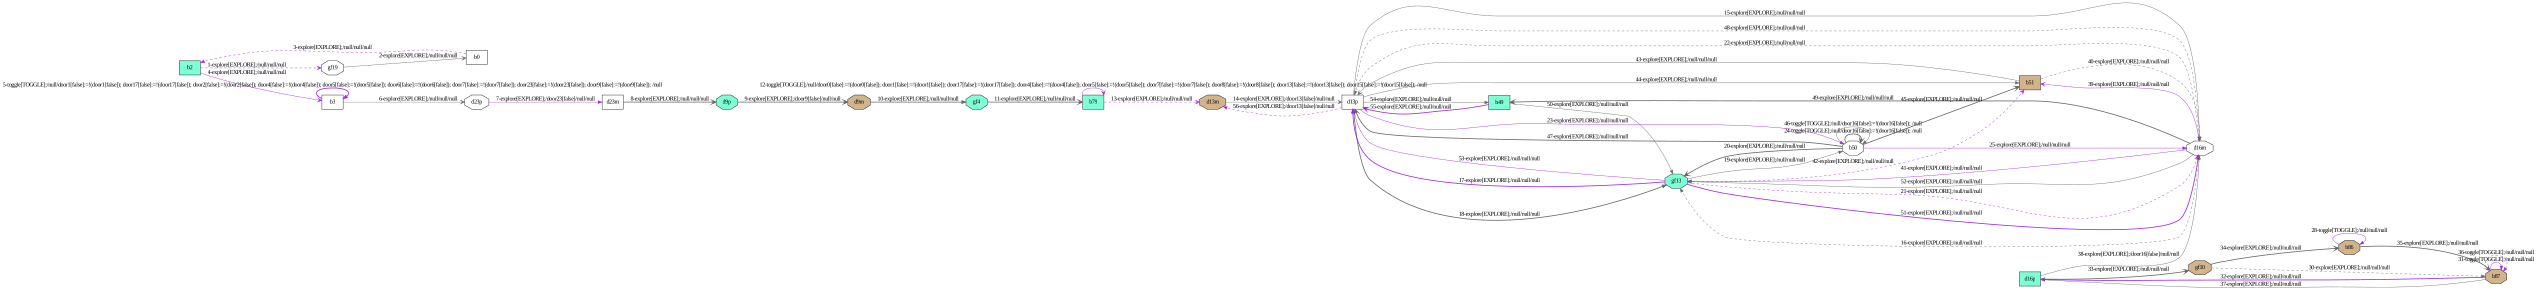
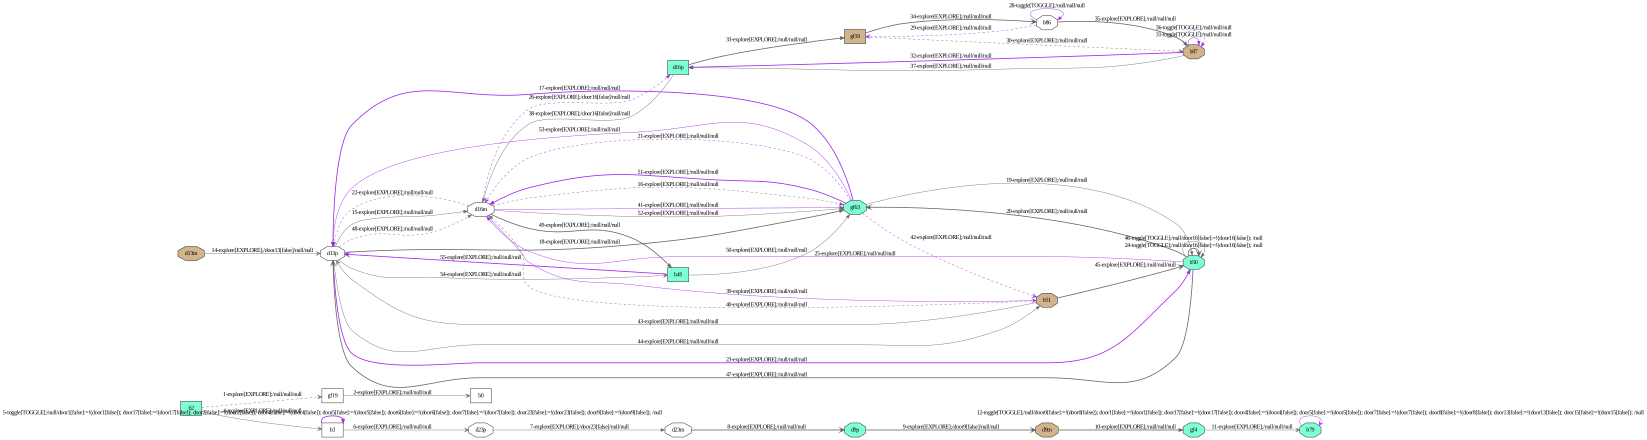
none -> (953, 35)
(335, 52) -> none
(259, 68) -> (260, 402)
(333, 68) -> (333, 396)
(2030, 83) -> (1047, 300)
(259, 89) -> (260, 422)
(1855, 101) -> (583, 230)
(543, 102) -> (577, 430)
(613, 102) -> (678, 430)
(1033, 102) -> (1250, 430)
(1093, 102) -> (1310, 430)
(1150, 102) -> none
(1353, 102) -> (333, 254)
(1424, 102) -> (499, 279)
none -> (548, 104)
(1284, 116) -> none
(1939, 116) -> (1119, 283)
(1599, 124) -> (738, 363)
(1853, 148) -> (1194, 263)
(1676, 181) -> (855, 208)
(2349, 248) -> (1047, 23)
(2425, 249) -> (1123, 24)
(2200, 268) -> (855, 37)
(2346, 272) -> (1022, 44)
(2113, 278) -> (764, 49)
